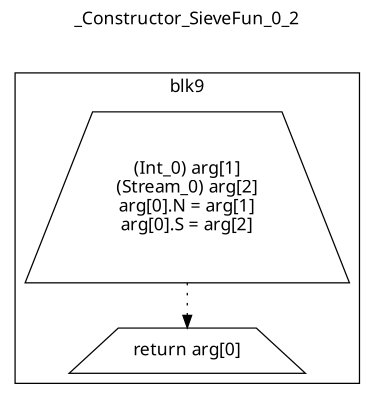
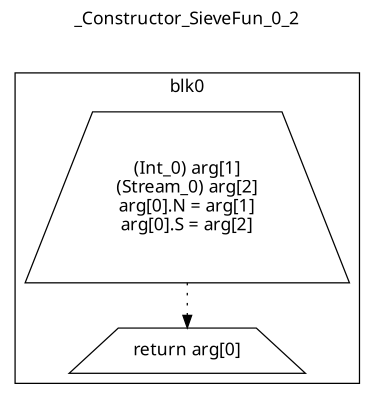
(187, 87) -> (187, 87)
